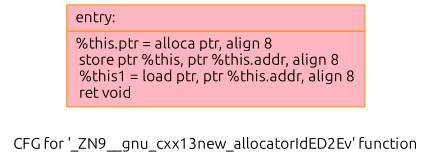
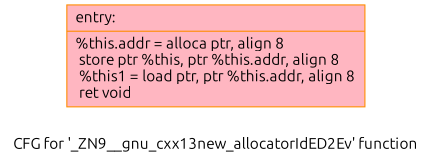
(175, 44) -> (180, 44)
